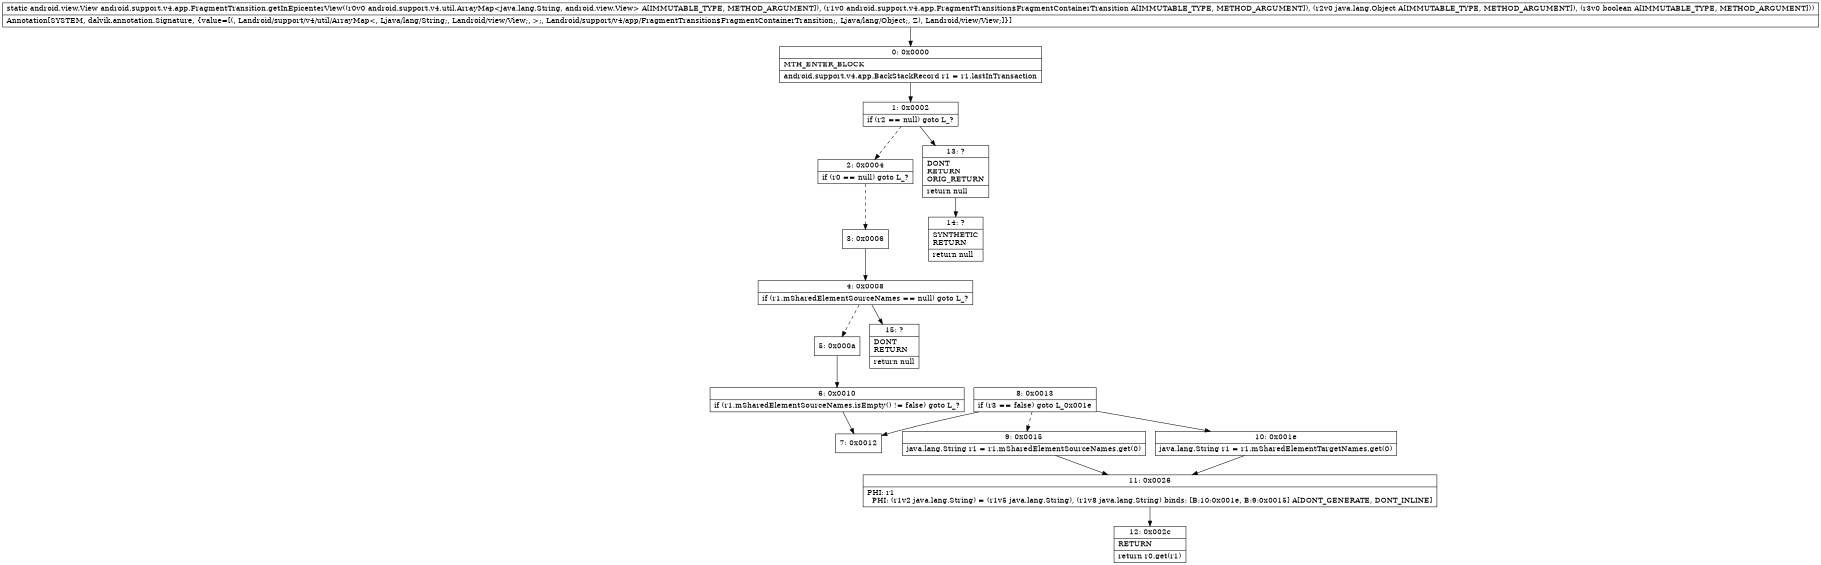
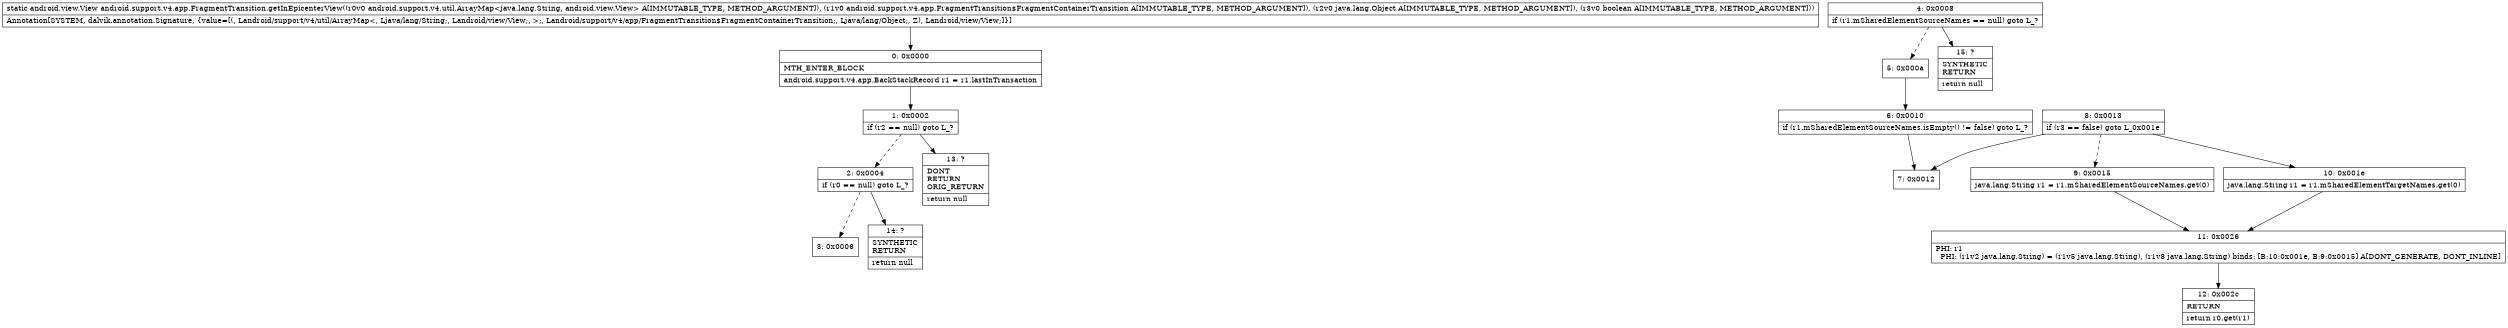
(956, 205) -> (877, 206)
(865, 262) -> none
(885, 342) -> (1965, 64)
